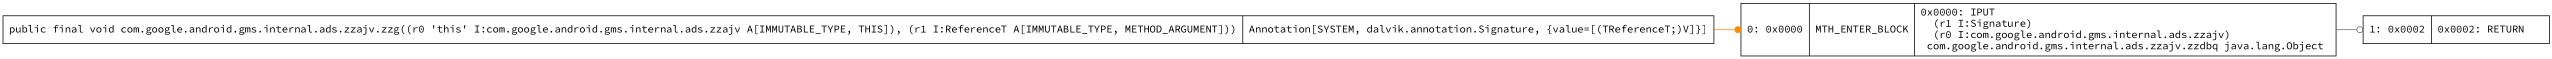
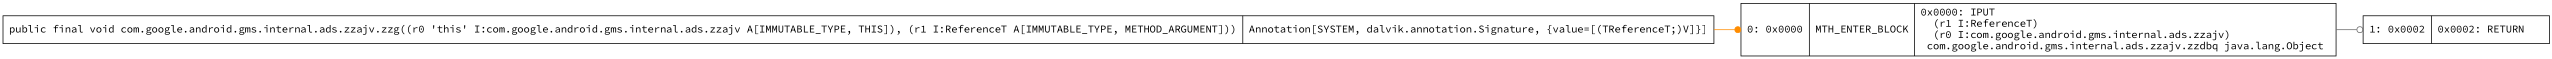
(1977, 24) -> (1980, 24)
